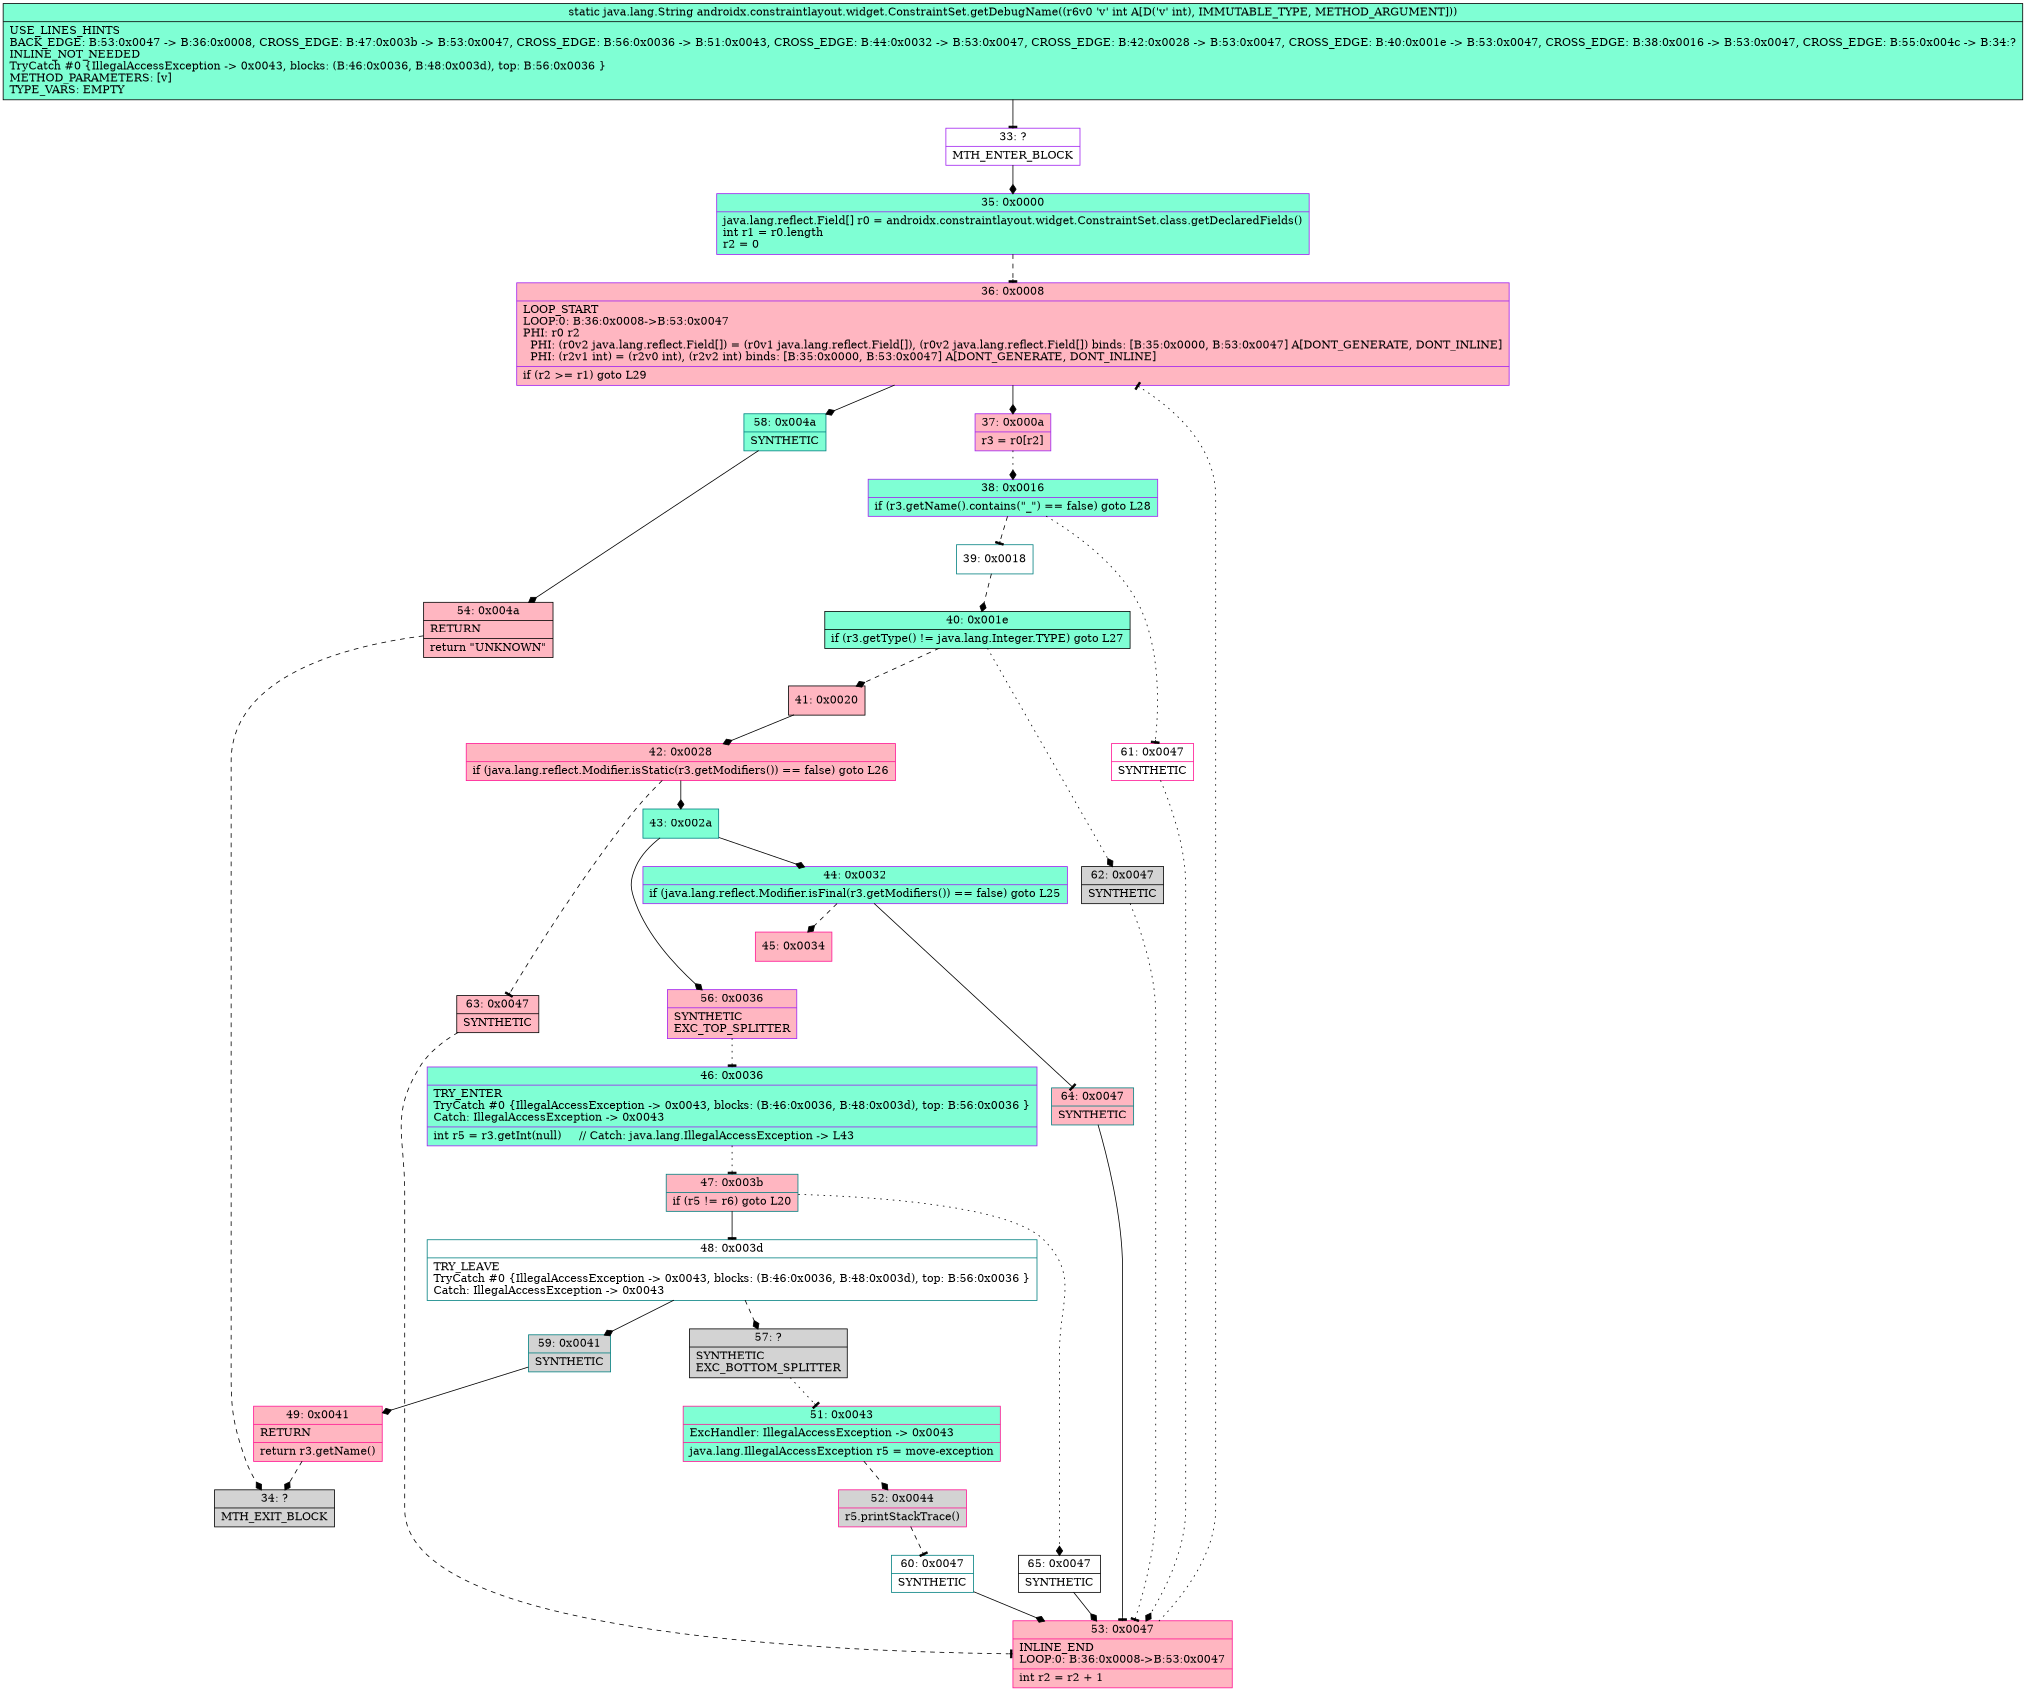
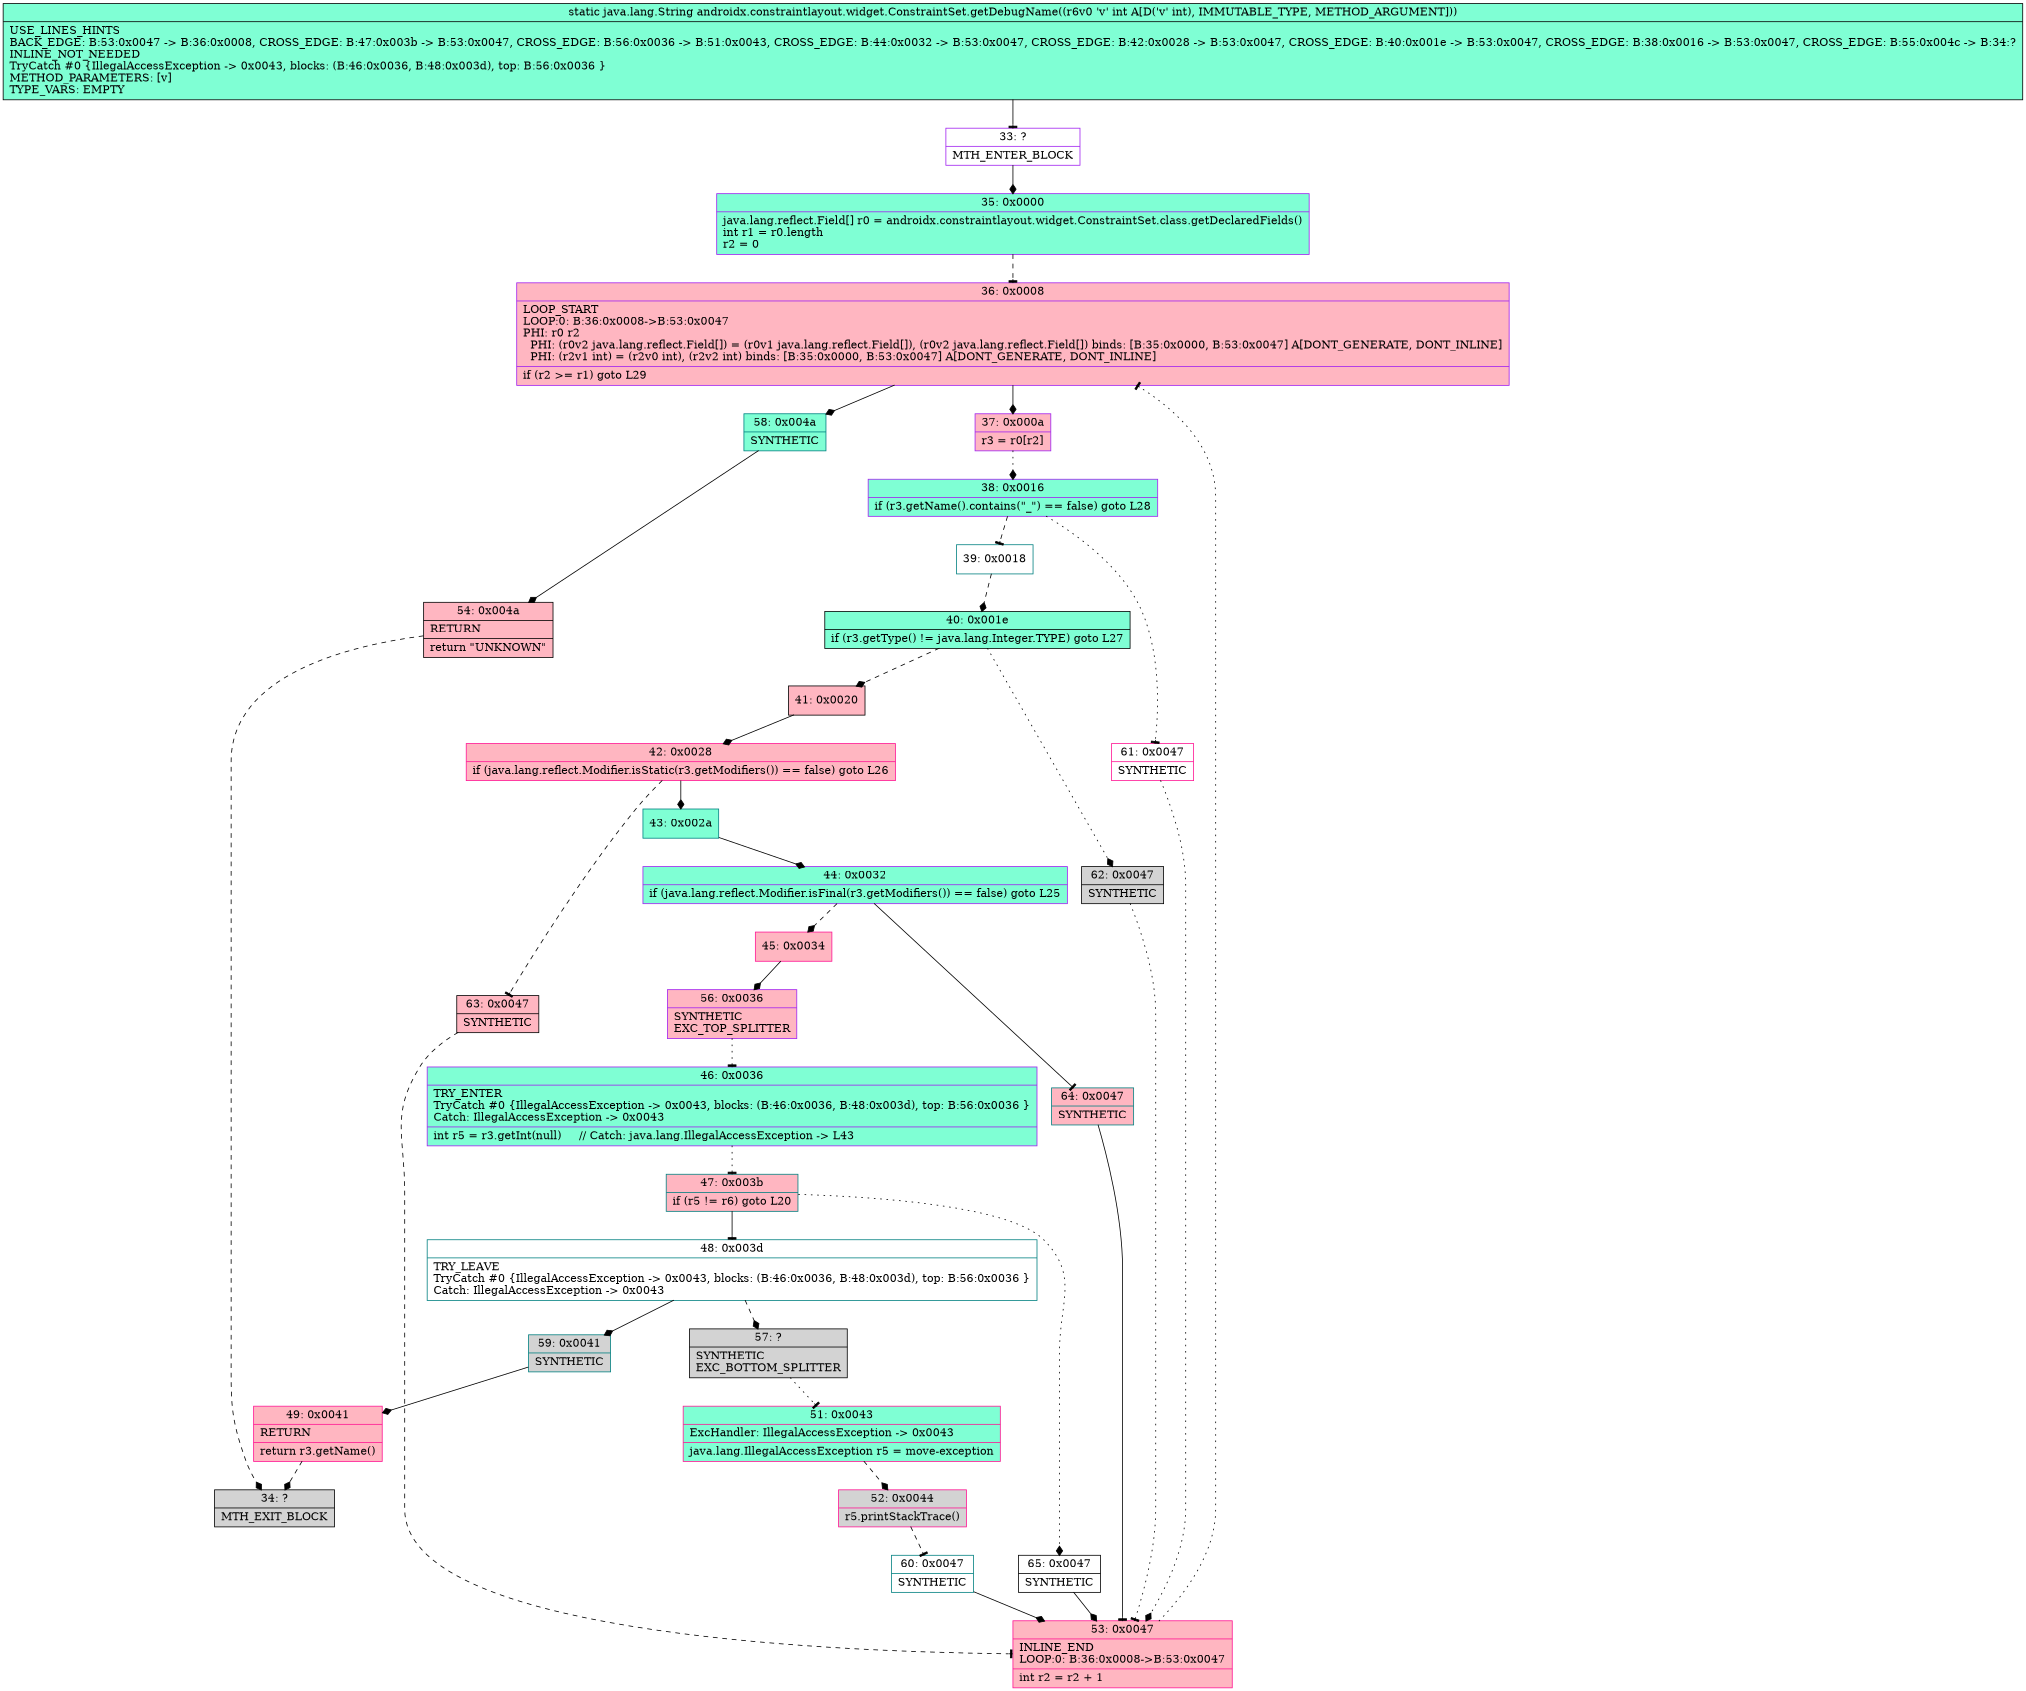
(641, 915) -> (771, 972)
